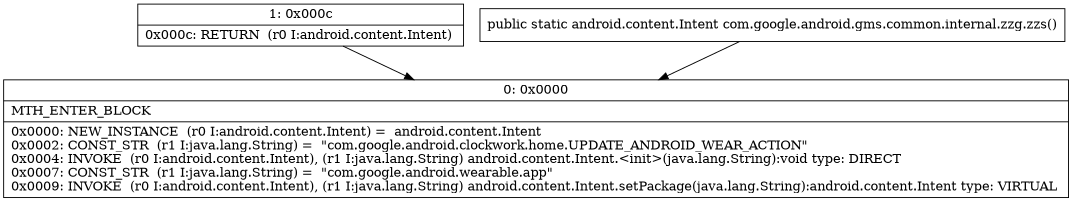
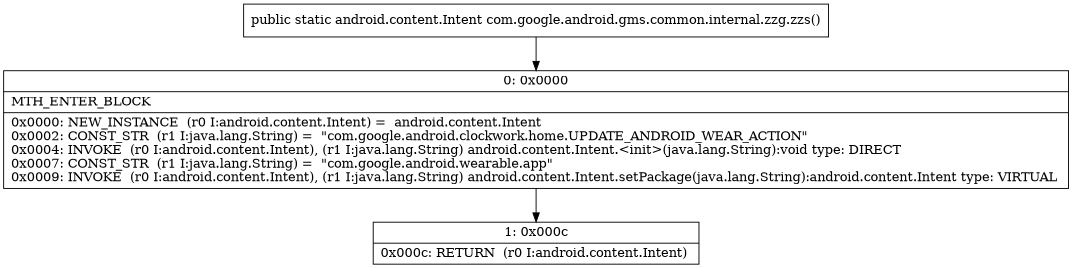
(374, 61) -> (536, 201)
